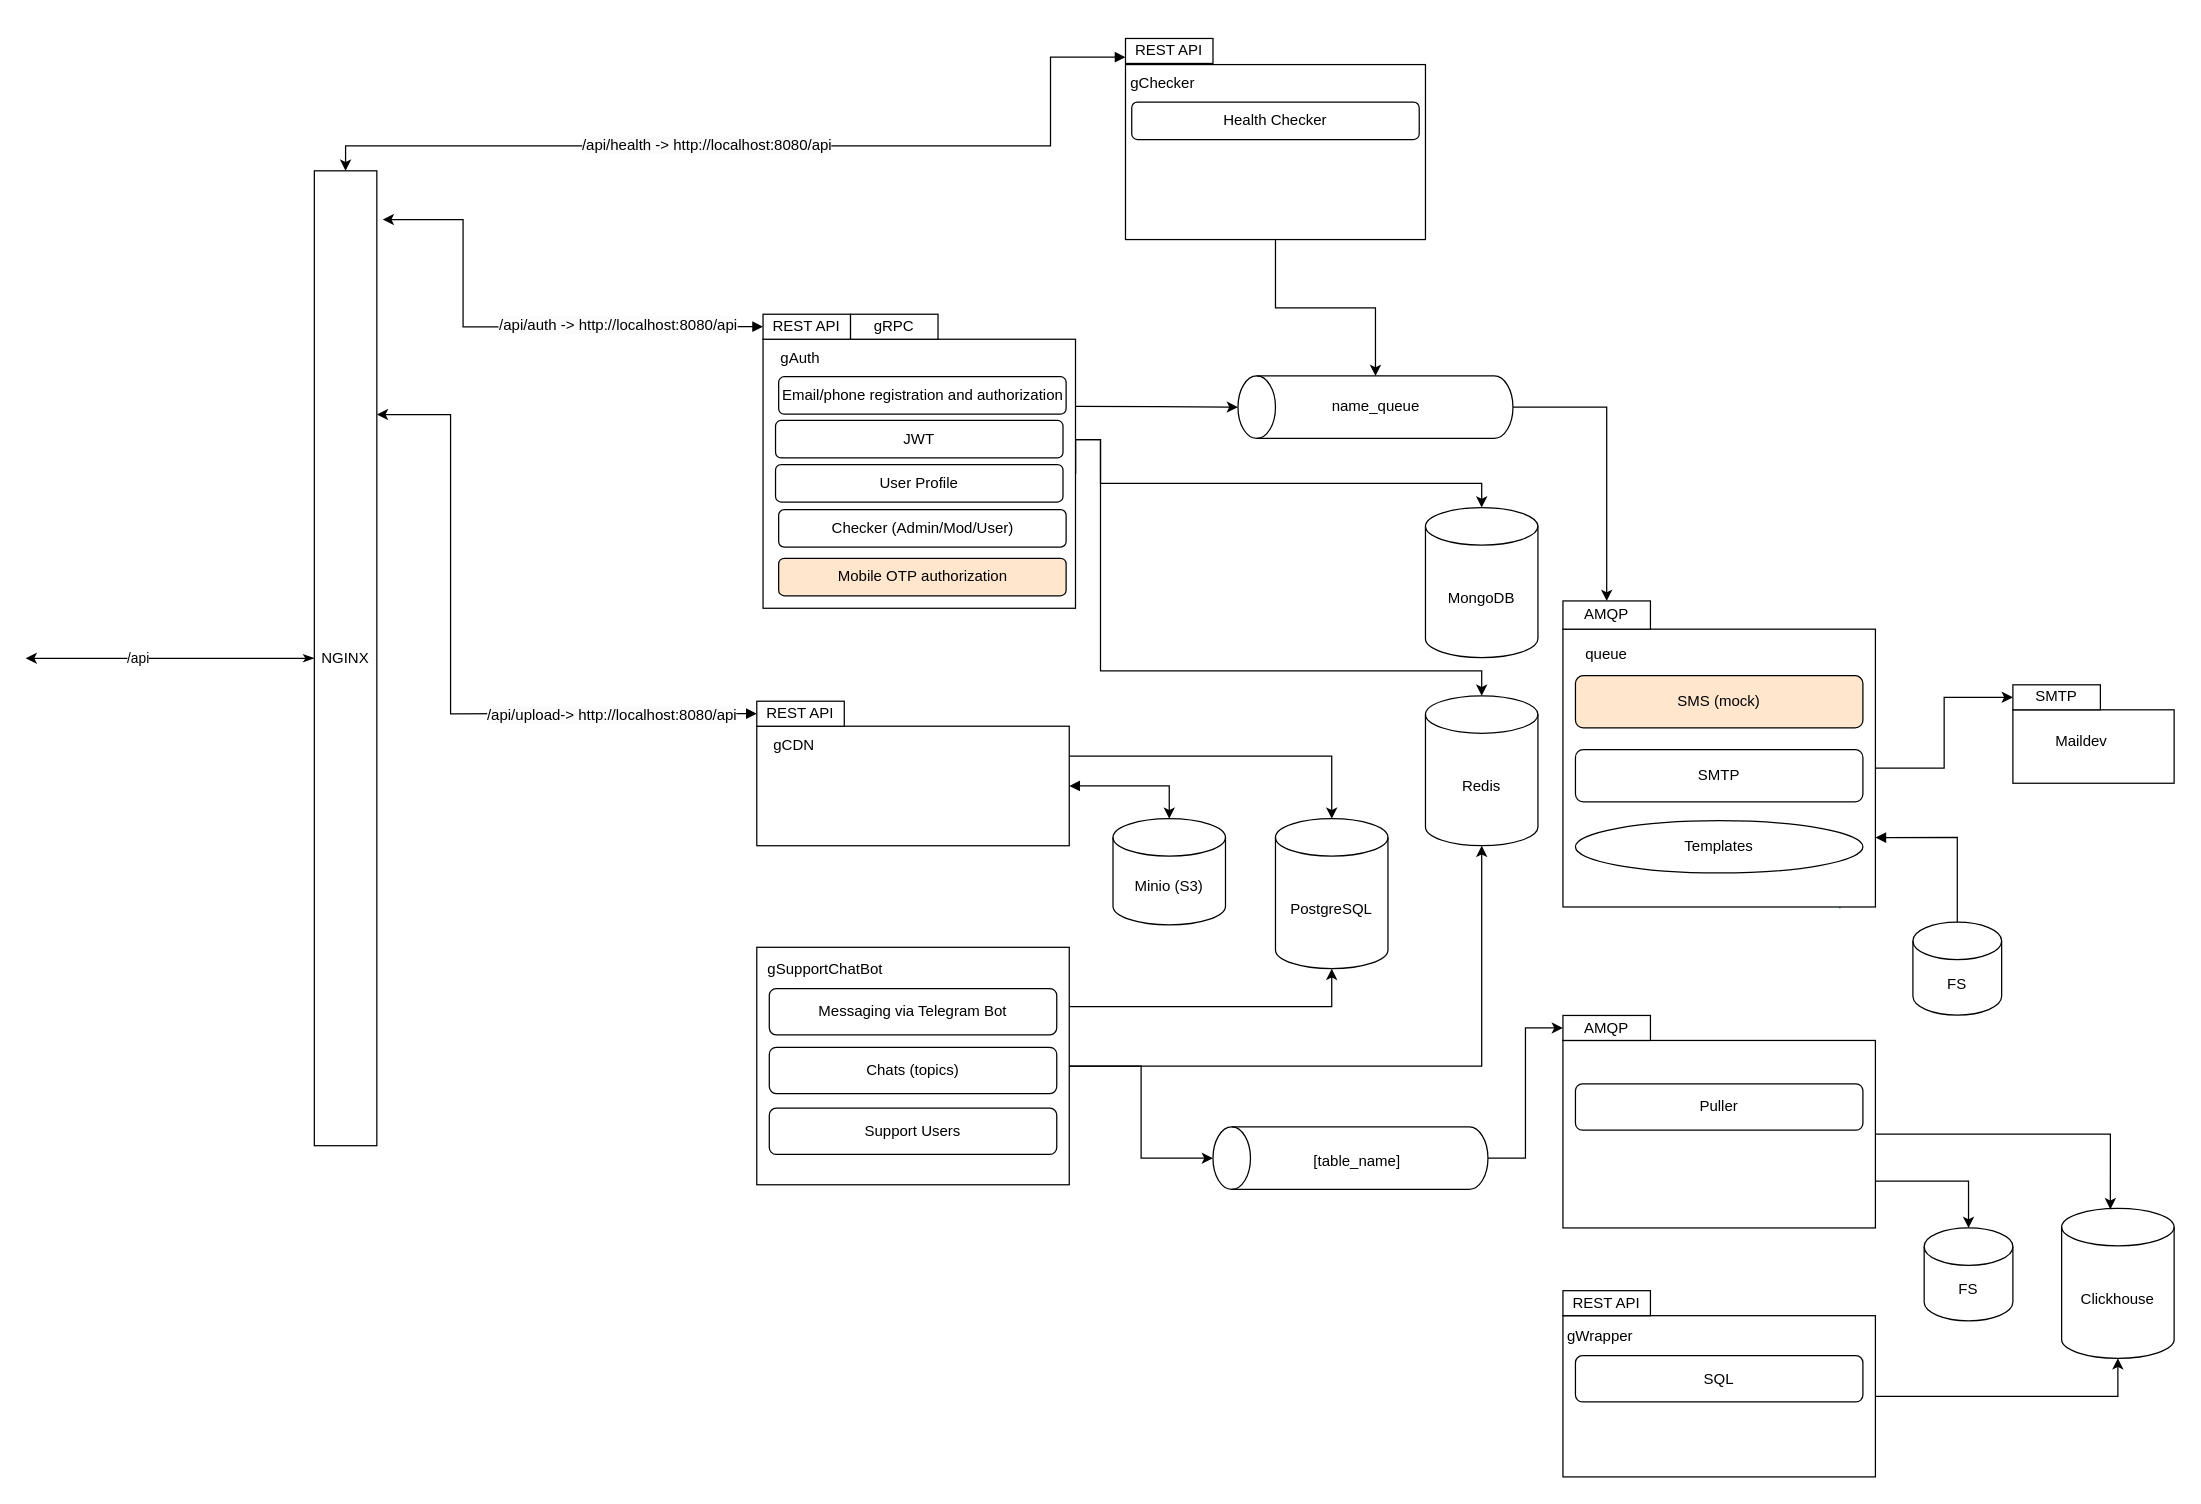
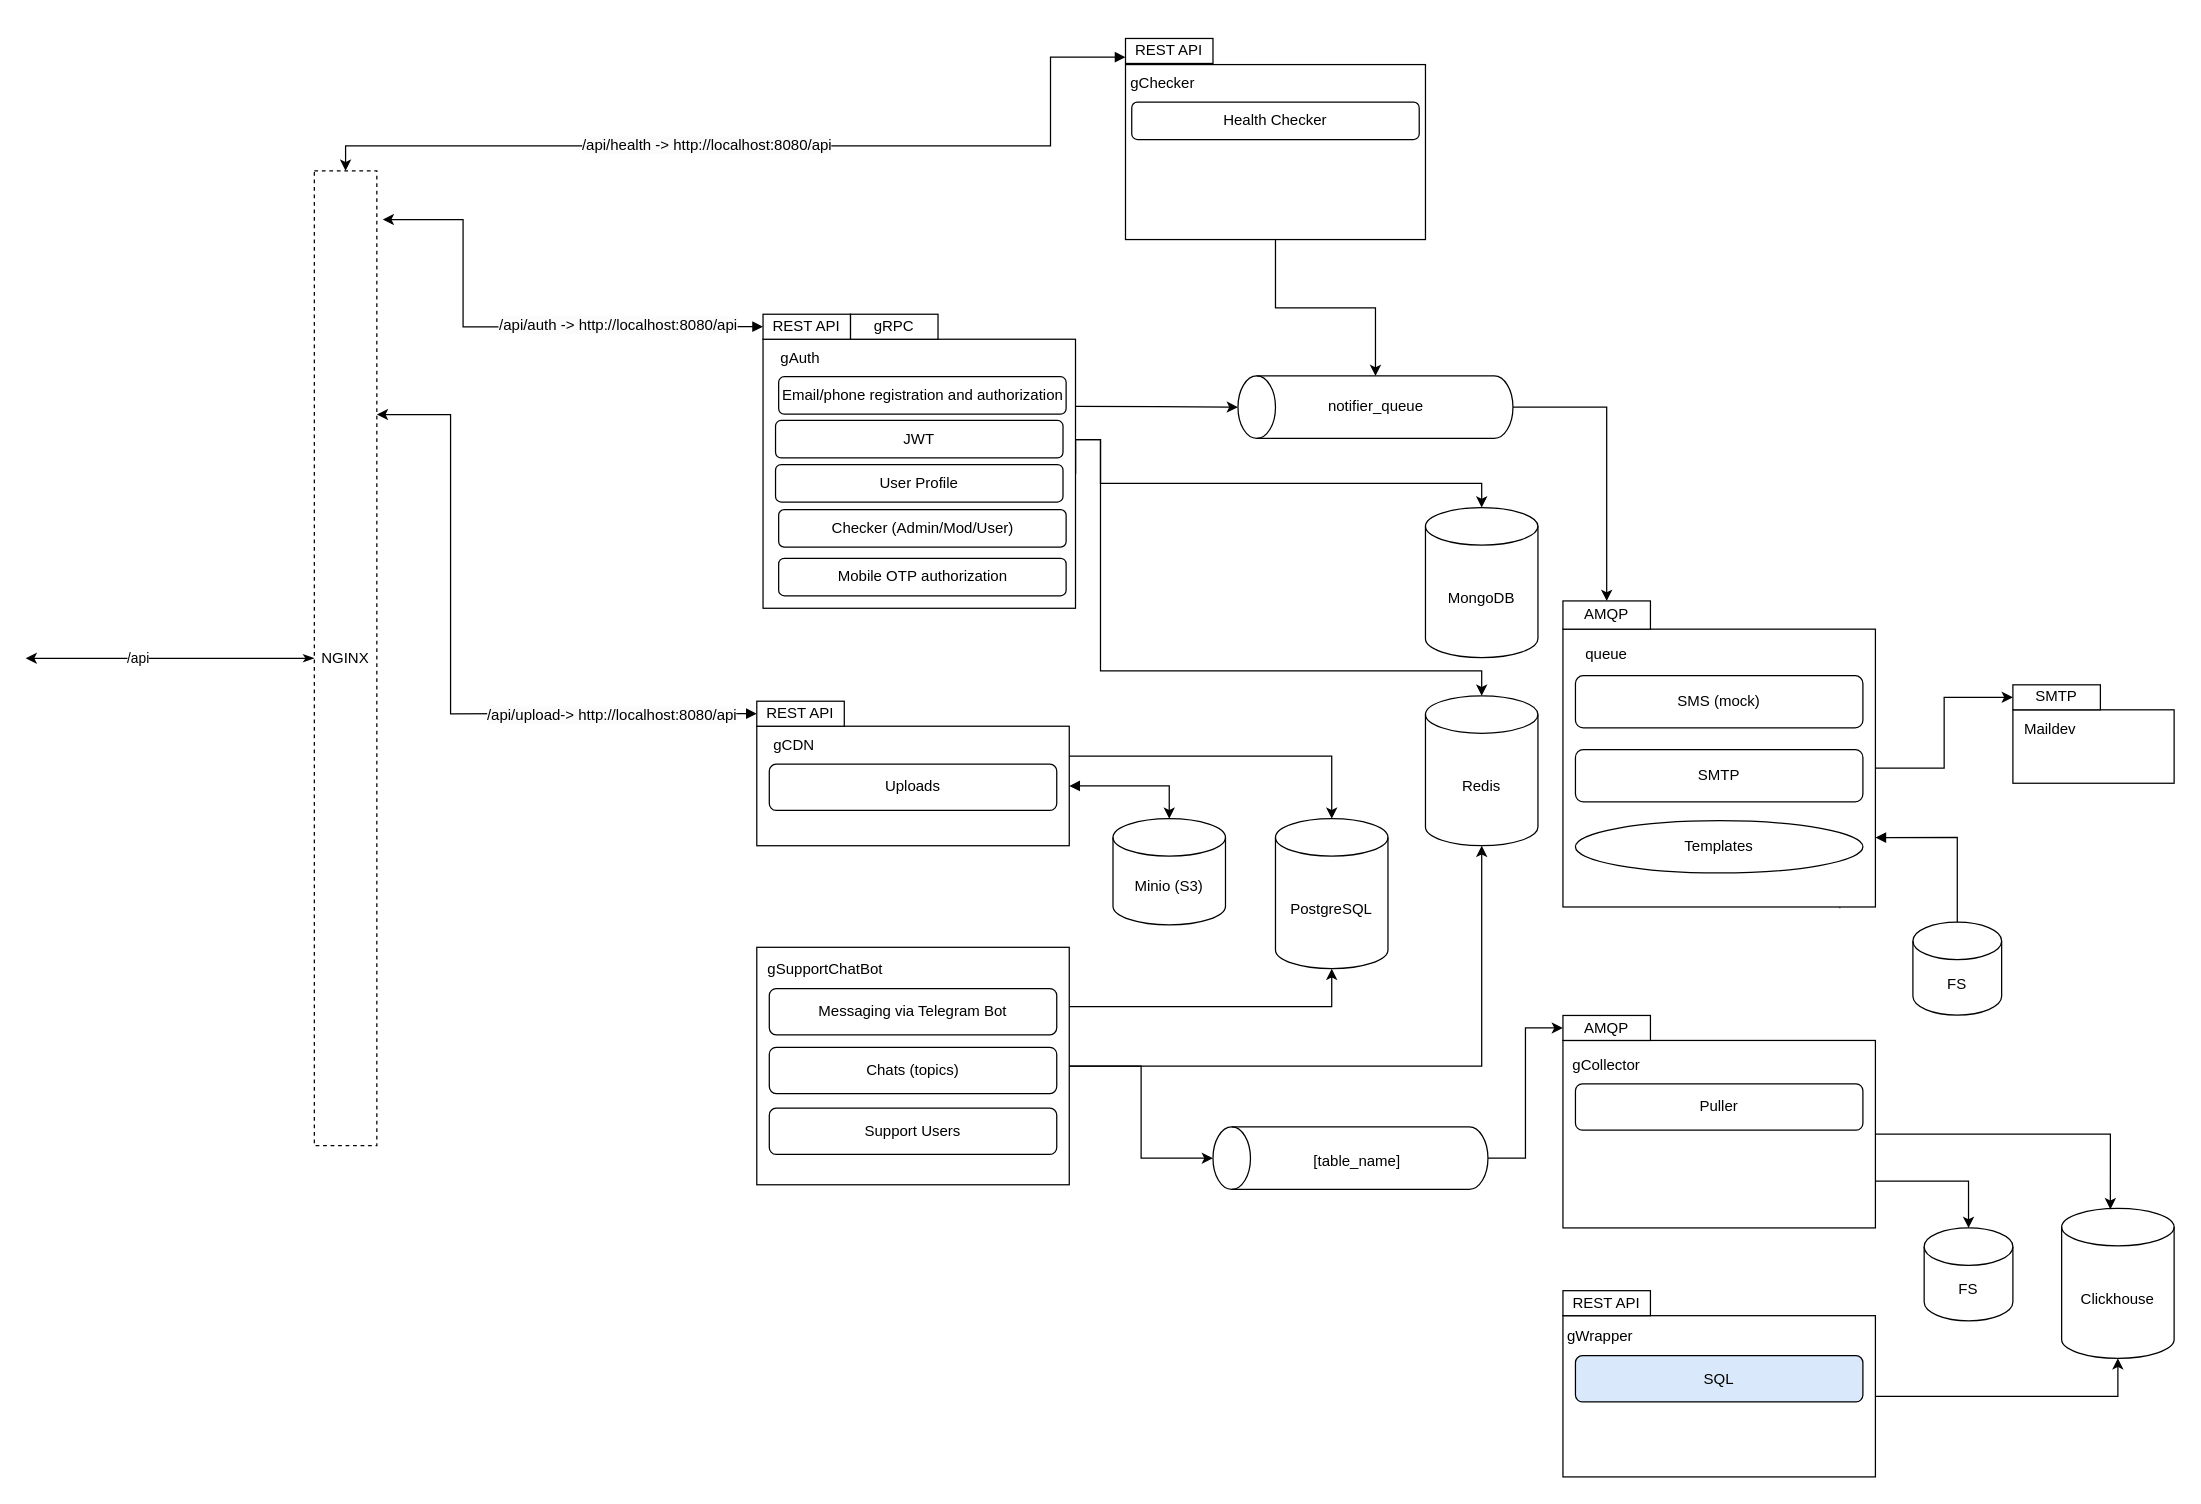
(1376, 407) -> (1376, 407)
(923, 577) -> (923, 577)
(346, 658) -> (346, 658)
(1719, 702) -> (1719, 702)
(2082, 742) -> (2051, 729)
none -> (913, 787)
none -> (1607, 1065)
(1719, 1379) -> (1719, 1379)
